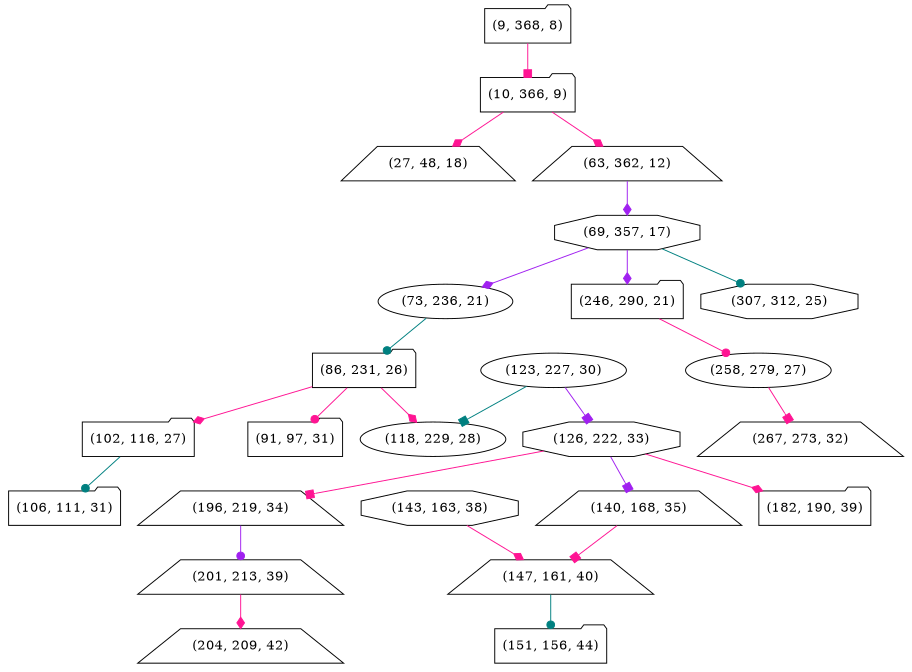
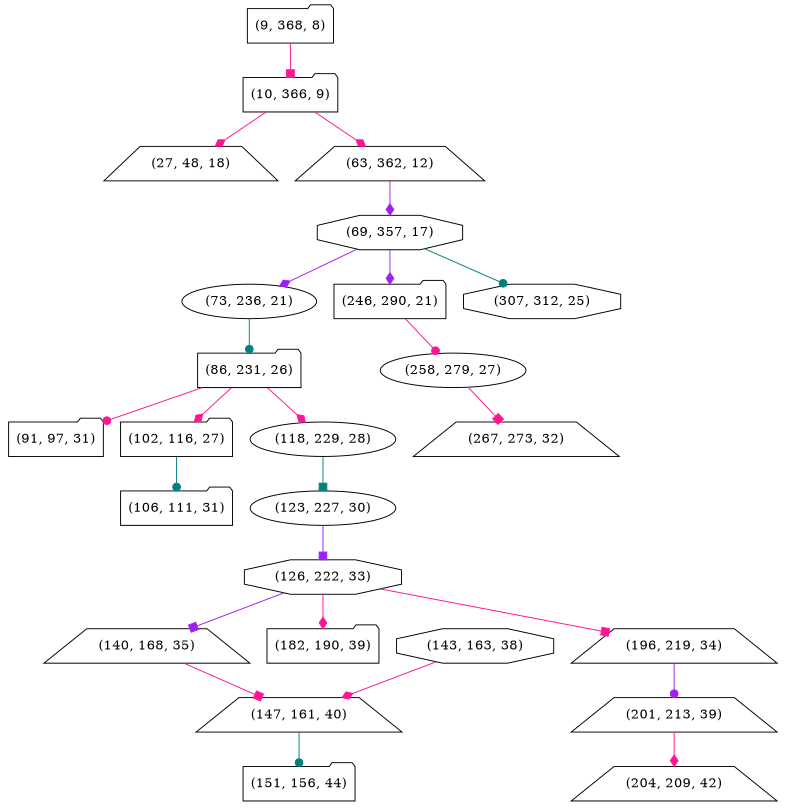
(498, 402) -> (323, 469)
